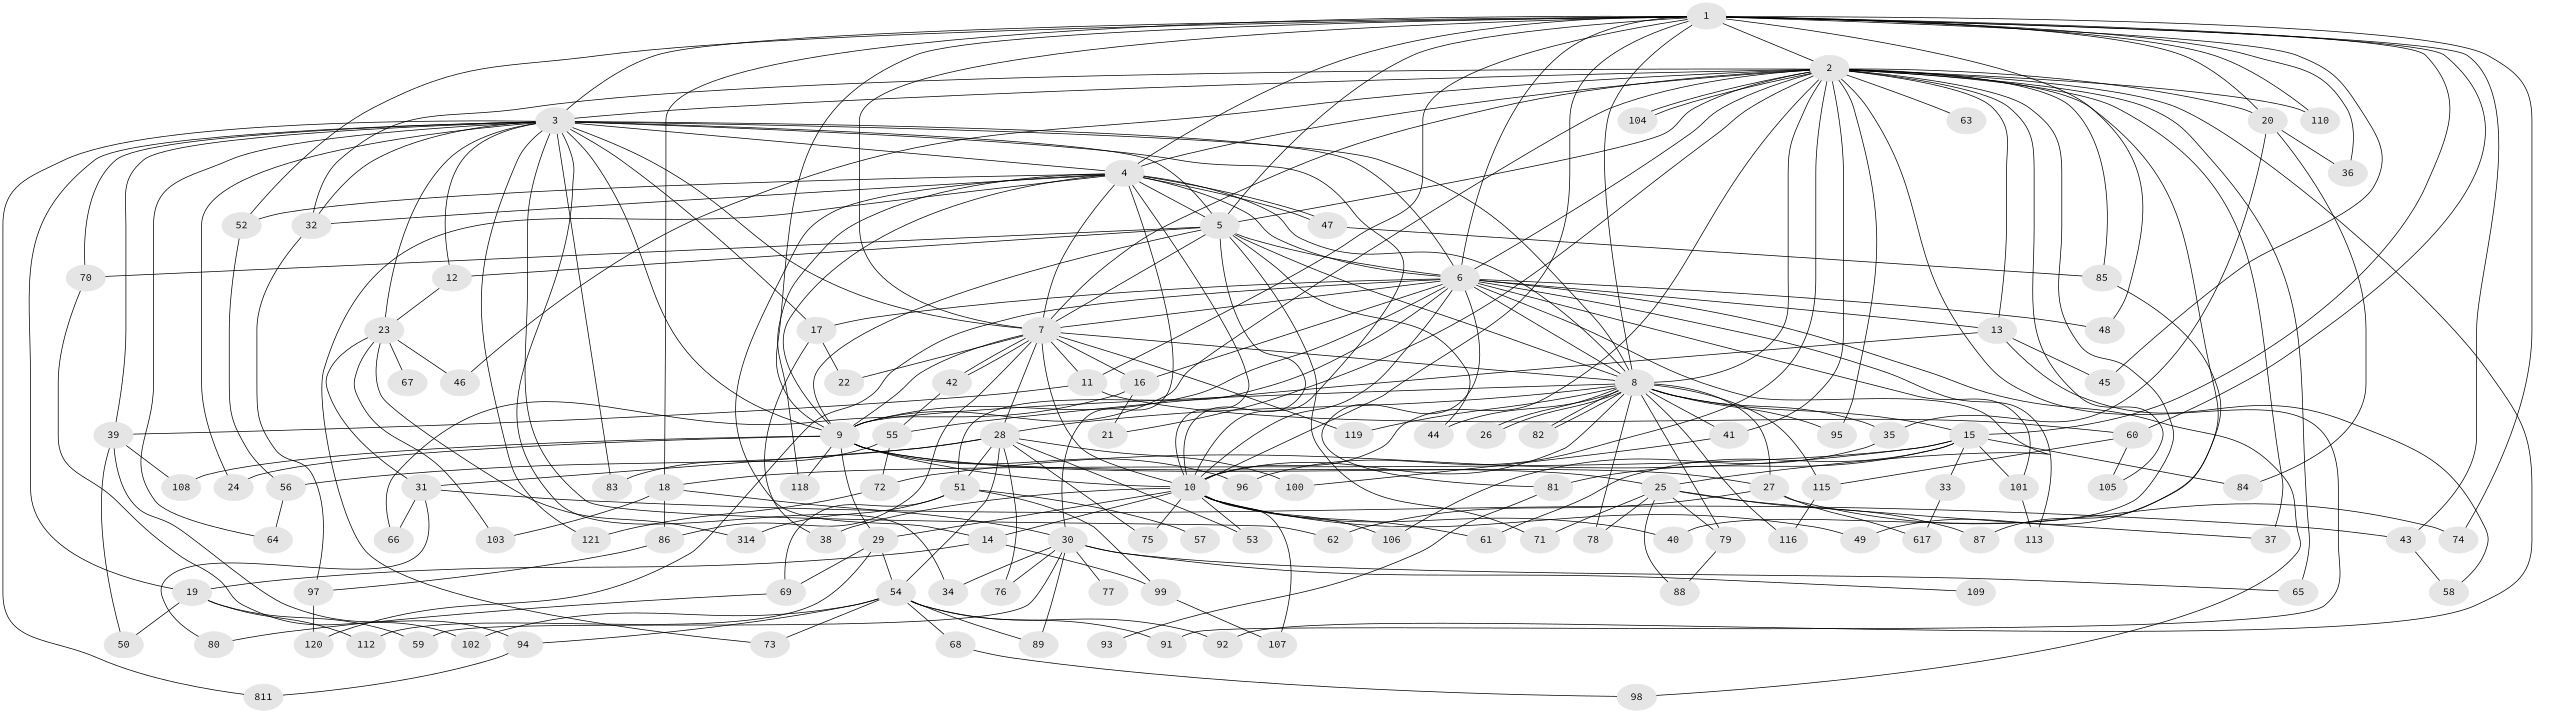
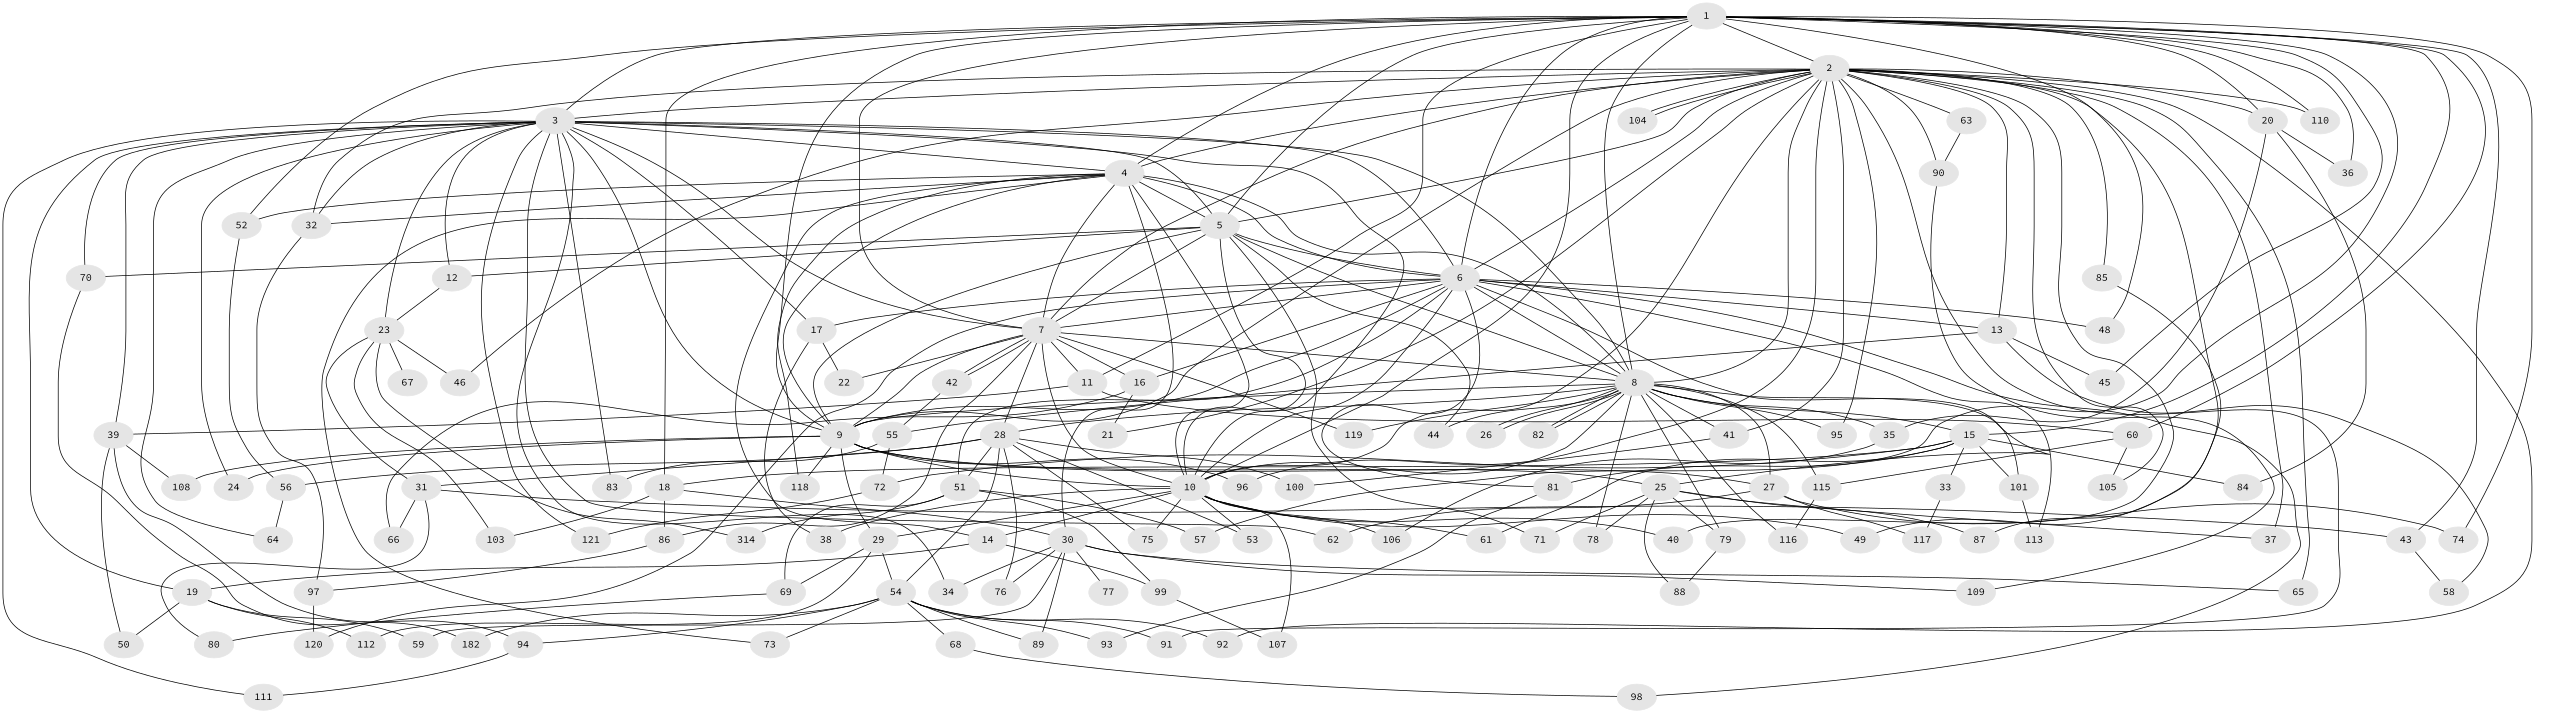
none -> (1939, 173)
(1327, 226) -> none
none -> (2241, 325)
(1779, 361) -> (1855, 398)
(1922, 540) -> (1922, 540)
none -> (1032, 625)
(471, 645) -> (471, 645)
(263, 697) -> (263, 697)
